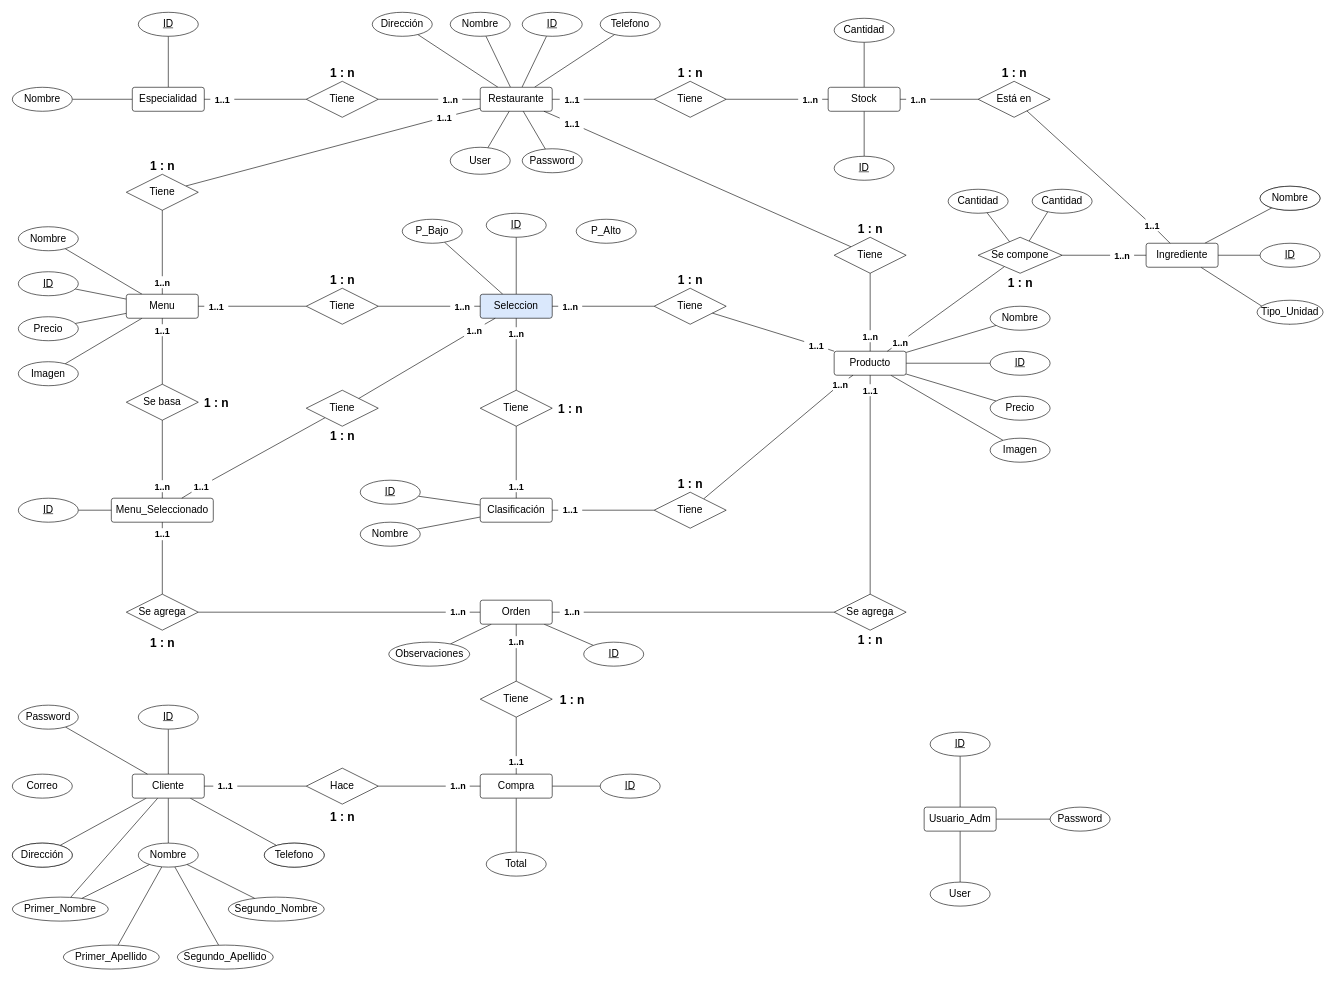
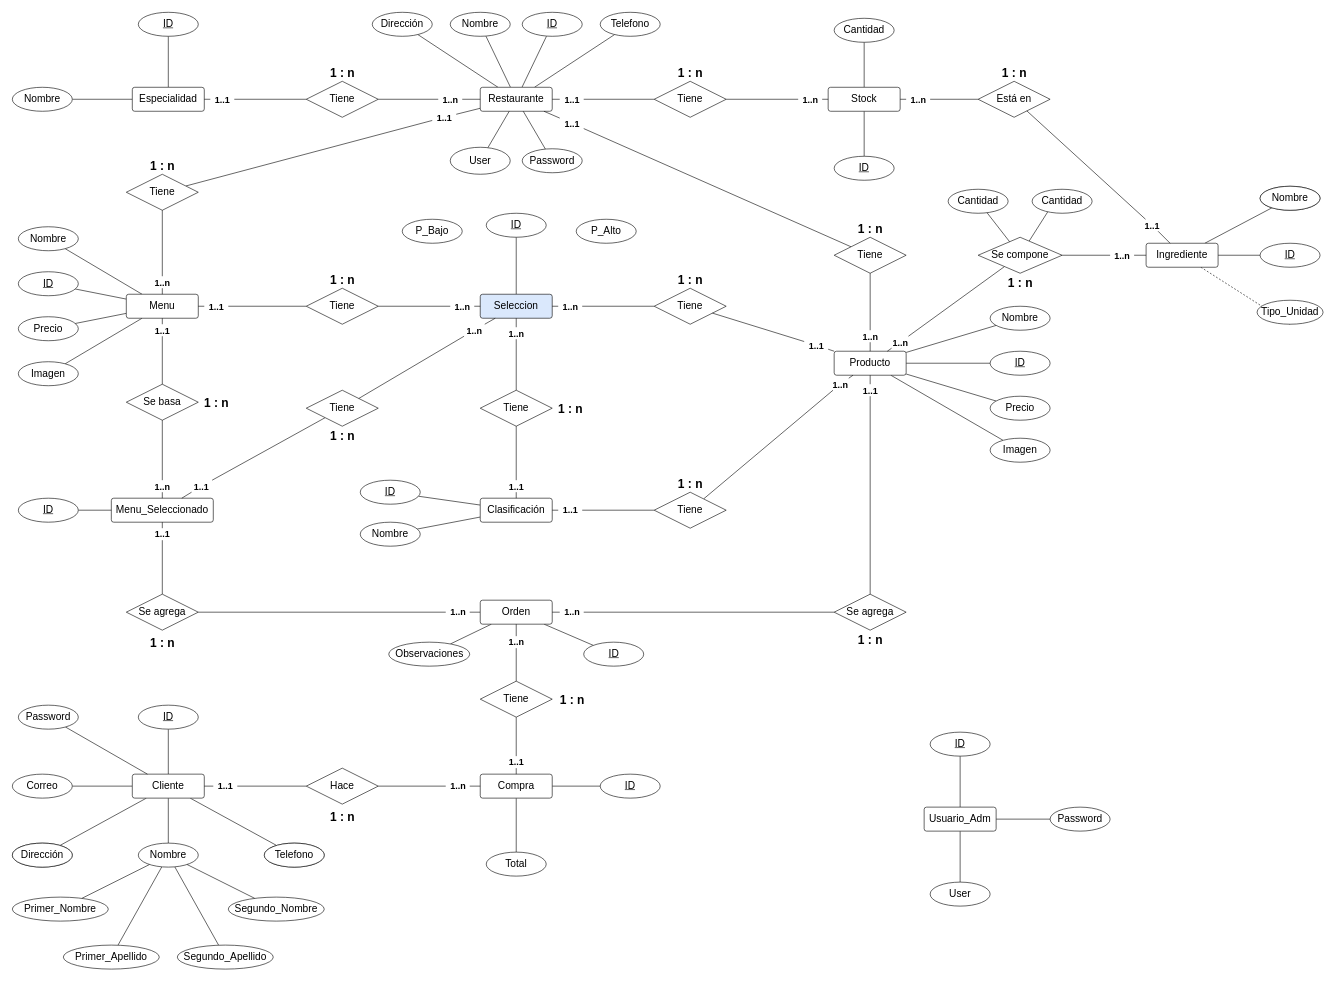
(474, 268) -> none
(1232, 287) -> (1232, 287)
(114, 848) -> (102, 786)
